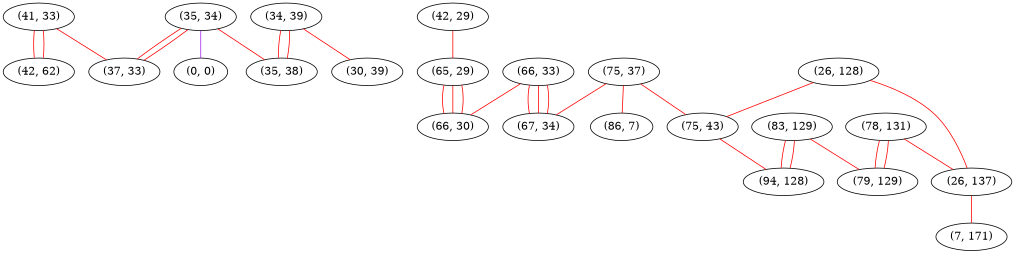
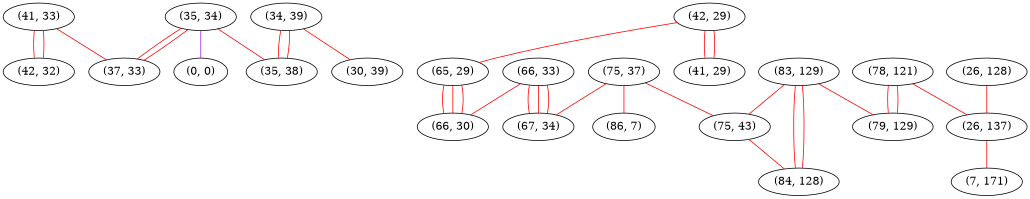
(39, 72) -> (39, 72)
none -> (709, 72)
(770, 100) -> (767, 99)
(886, 127) -> (893, 72)
(784, 182) -> (799, 182)
